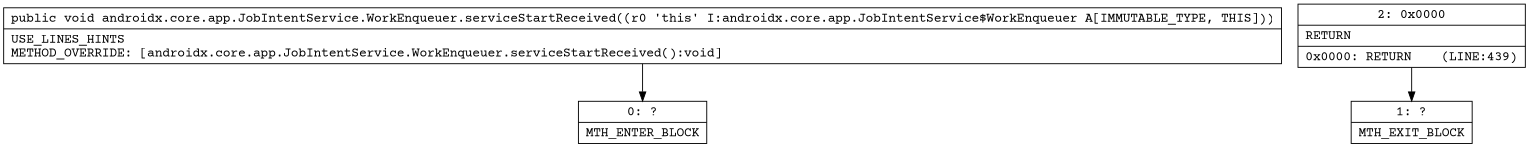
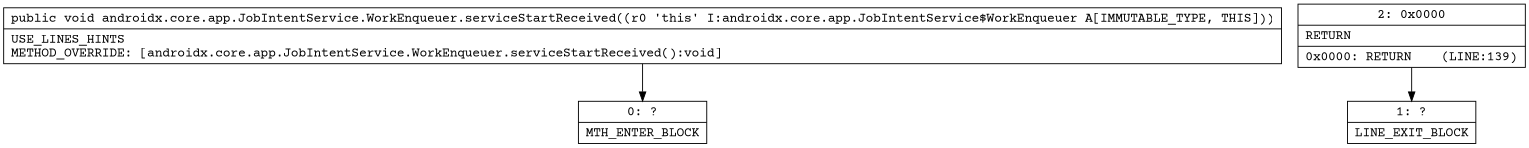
(1412, 56) -> (1412, 56)
(1412, 132) -> (1412, 132)
